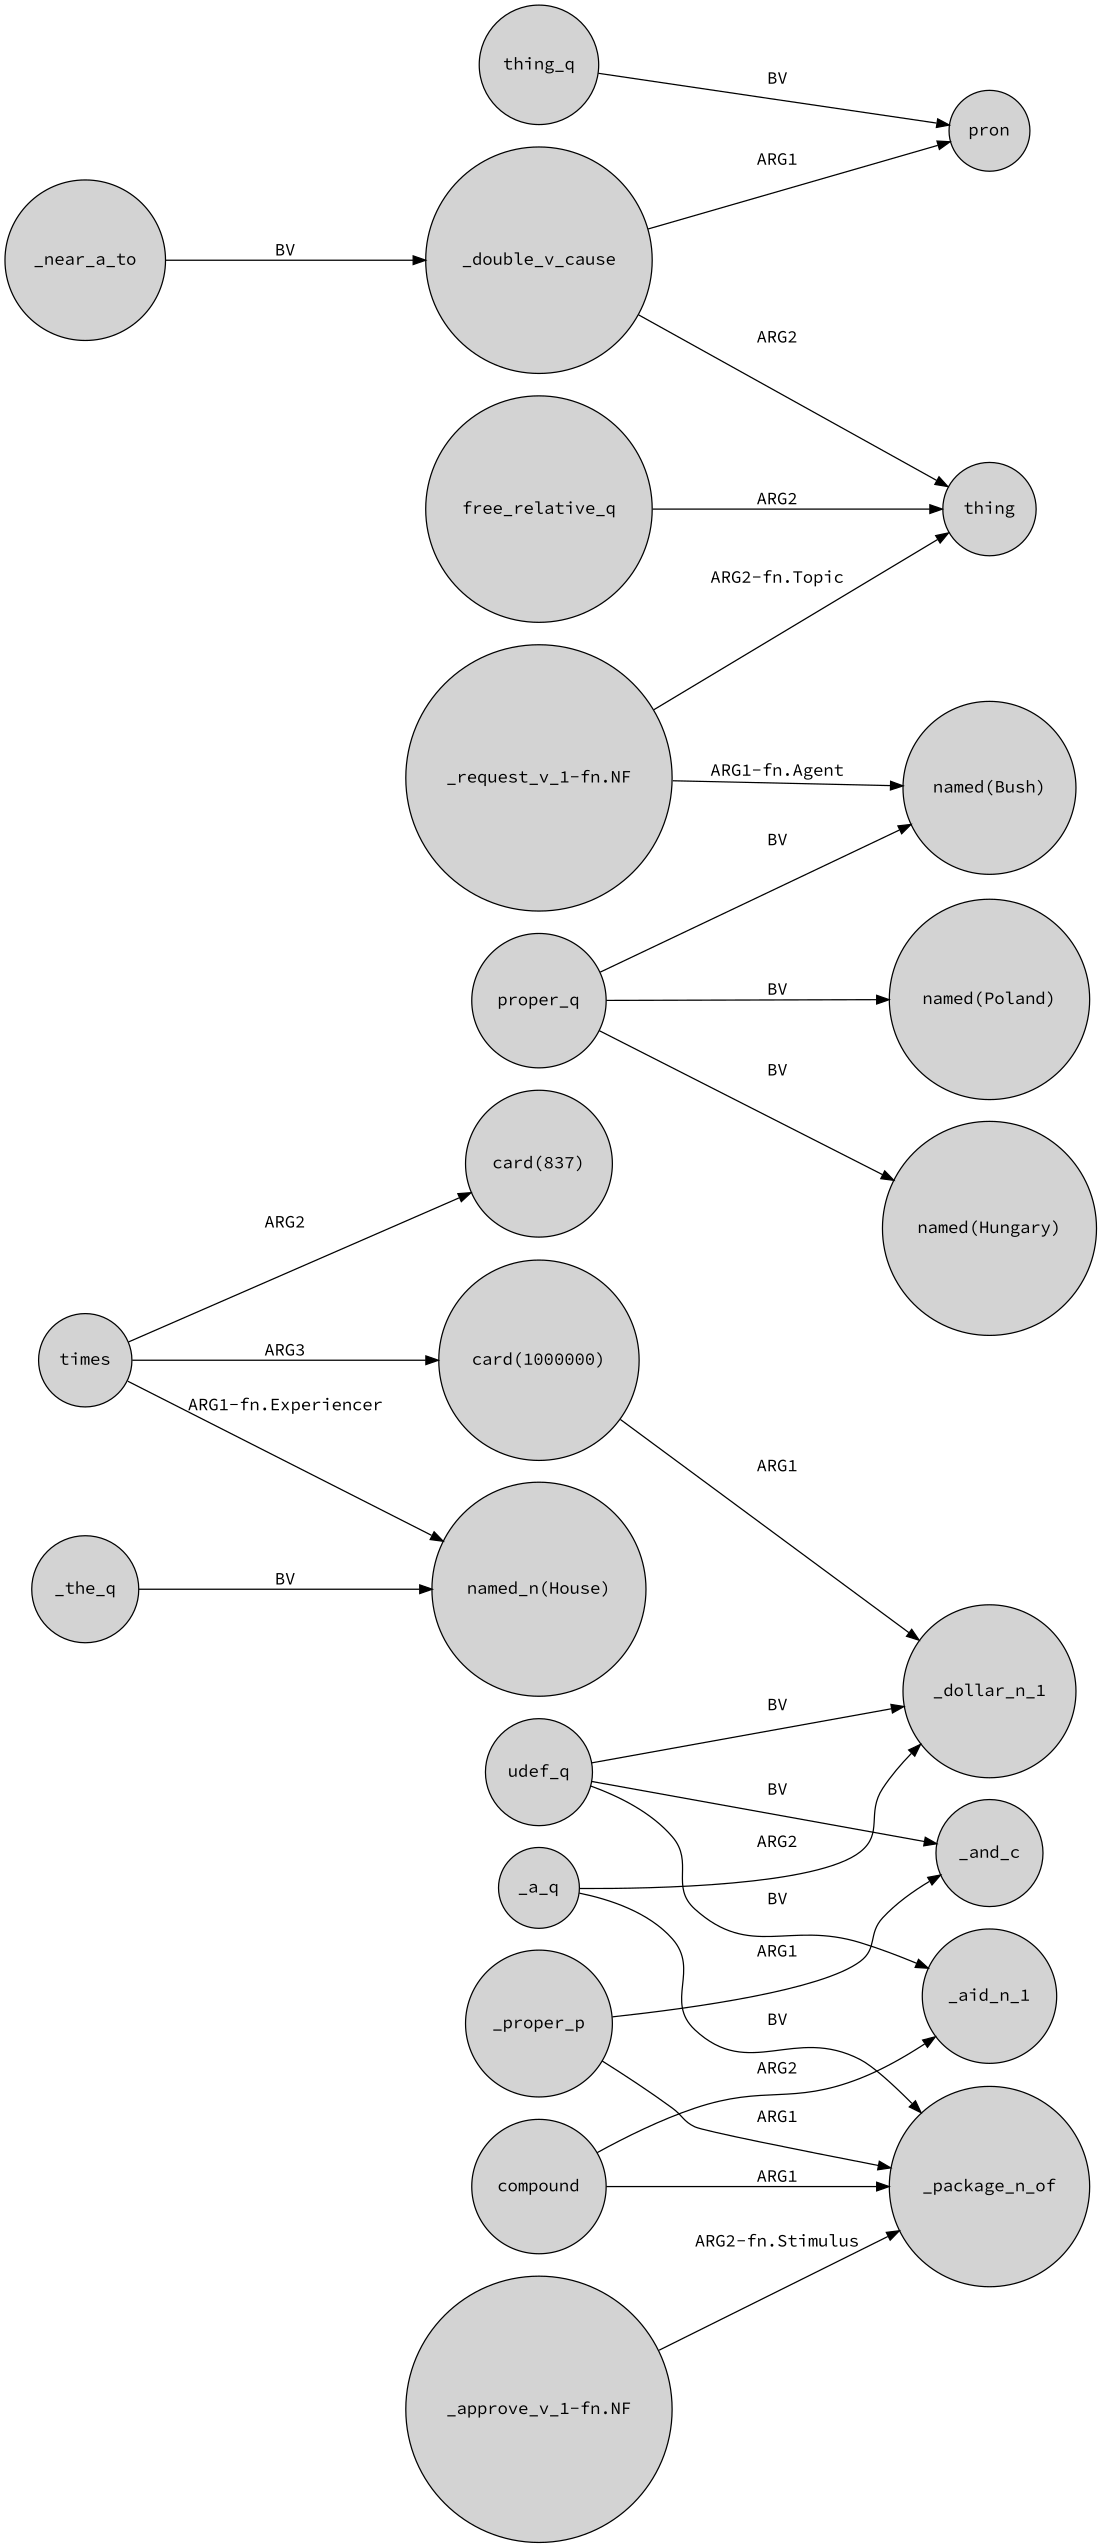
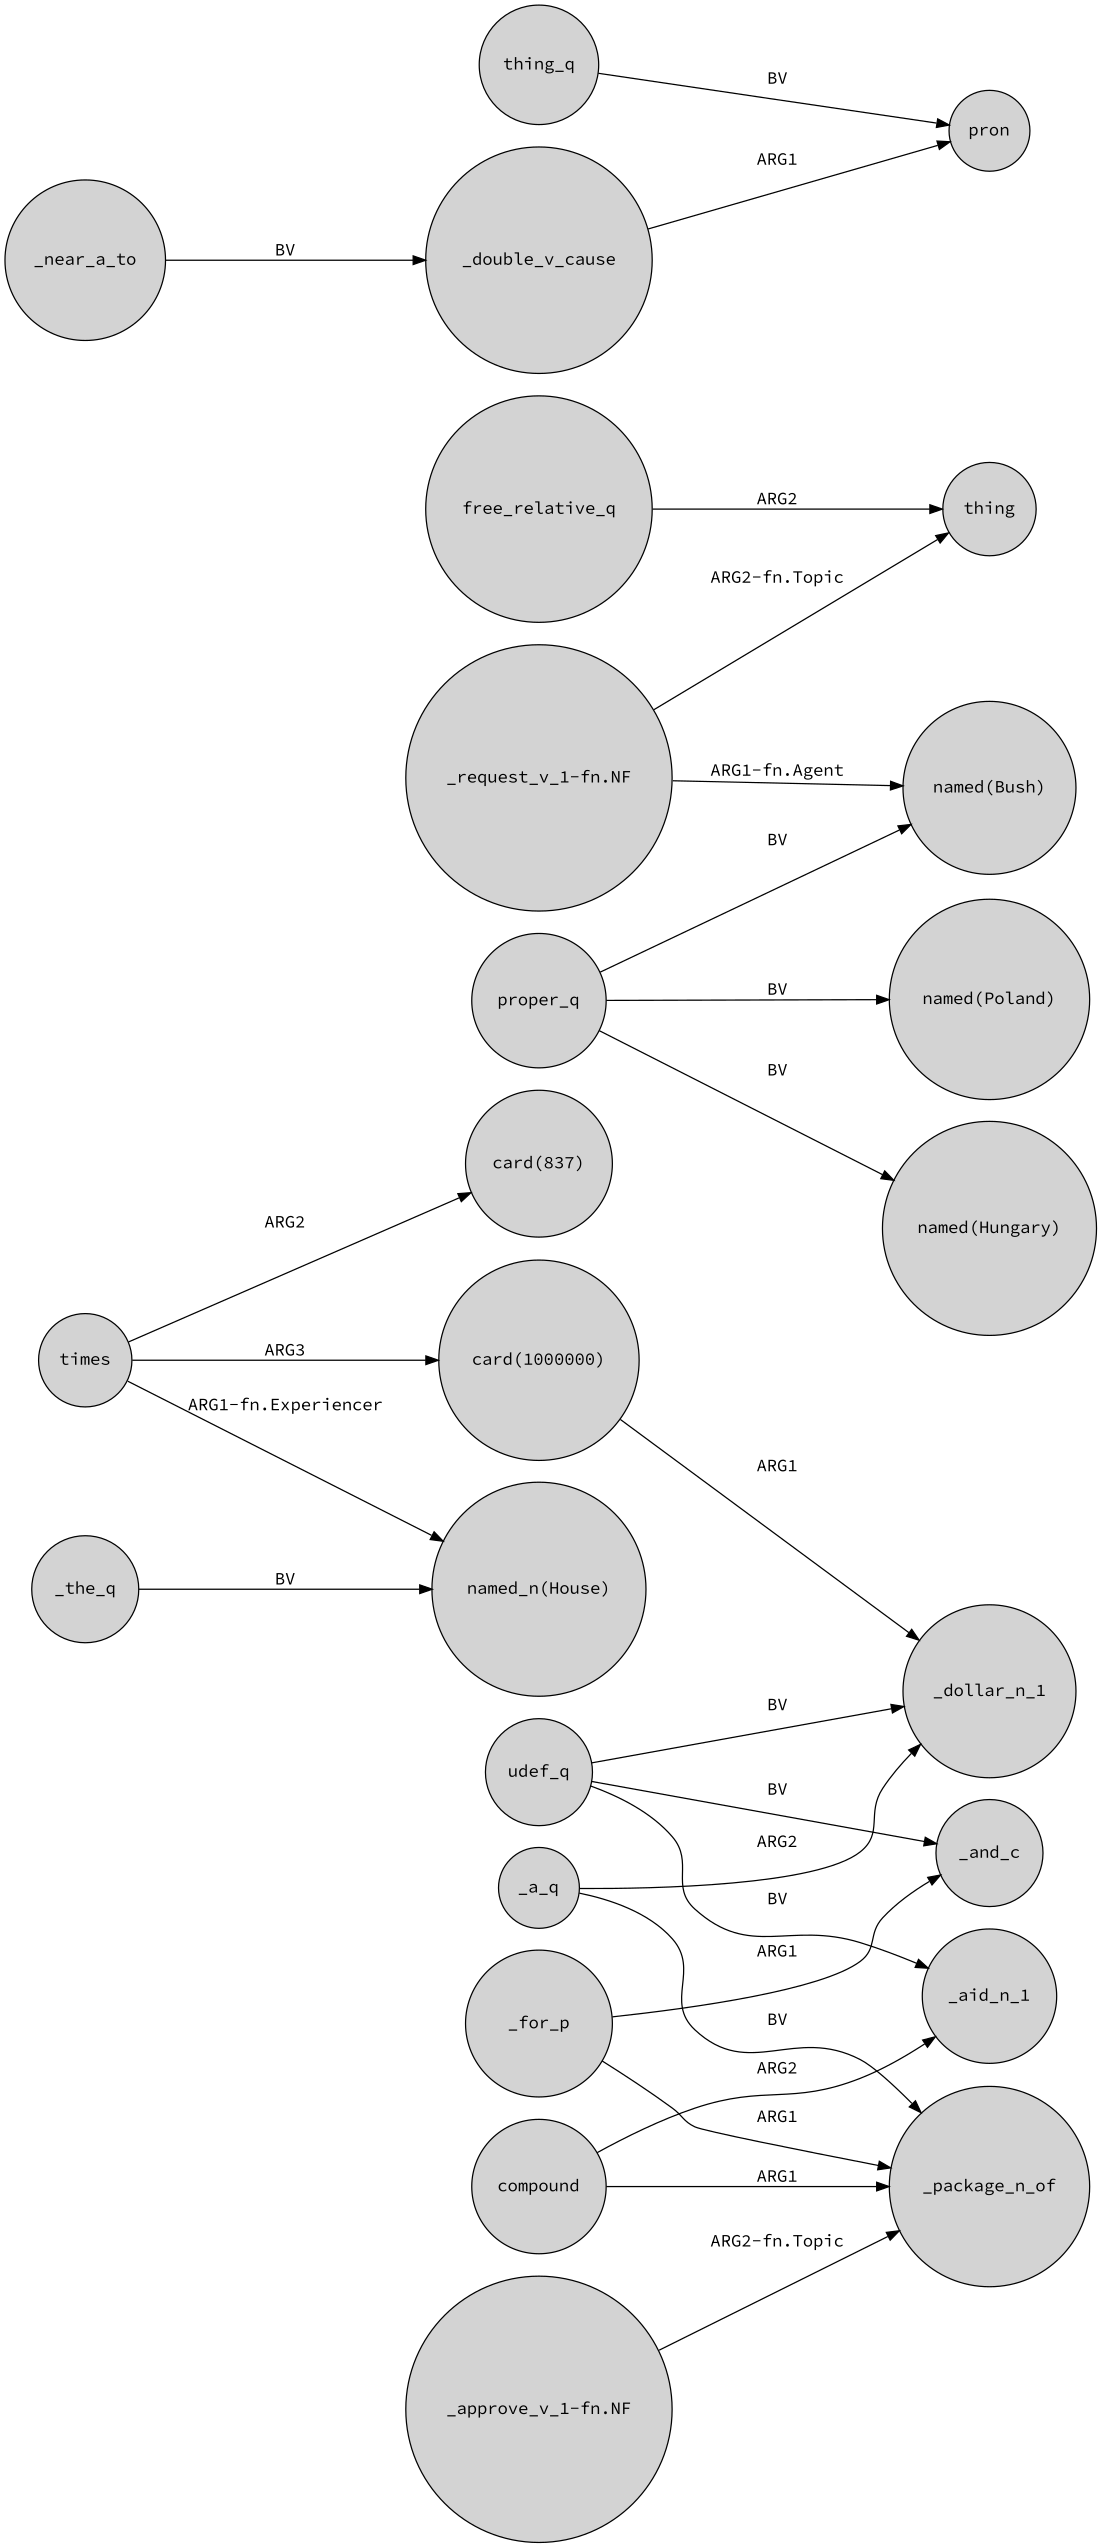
(788, 398) -> none
(539, 2024) -> (539, 2024)
(778, 2242) -> (778, 2242)
